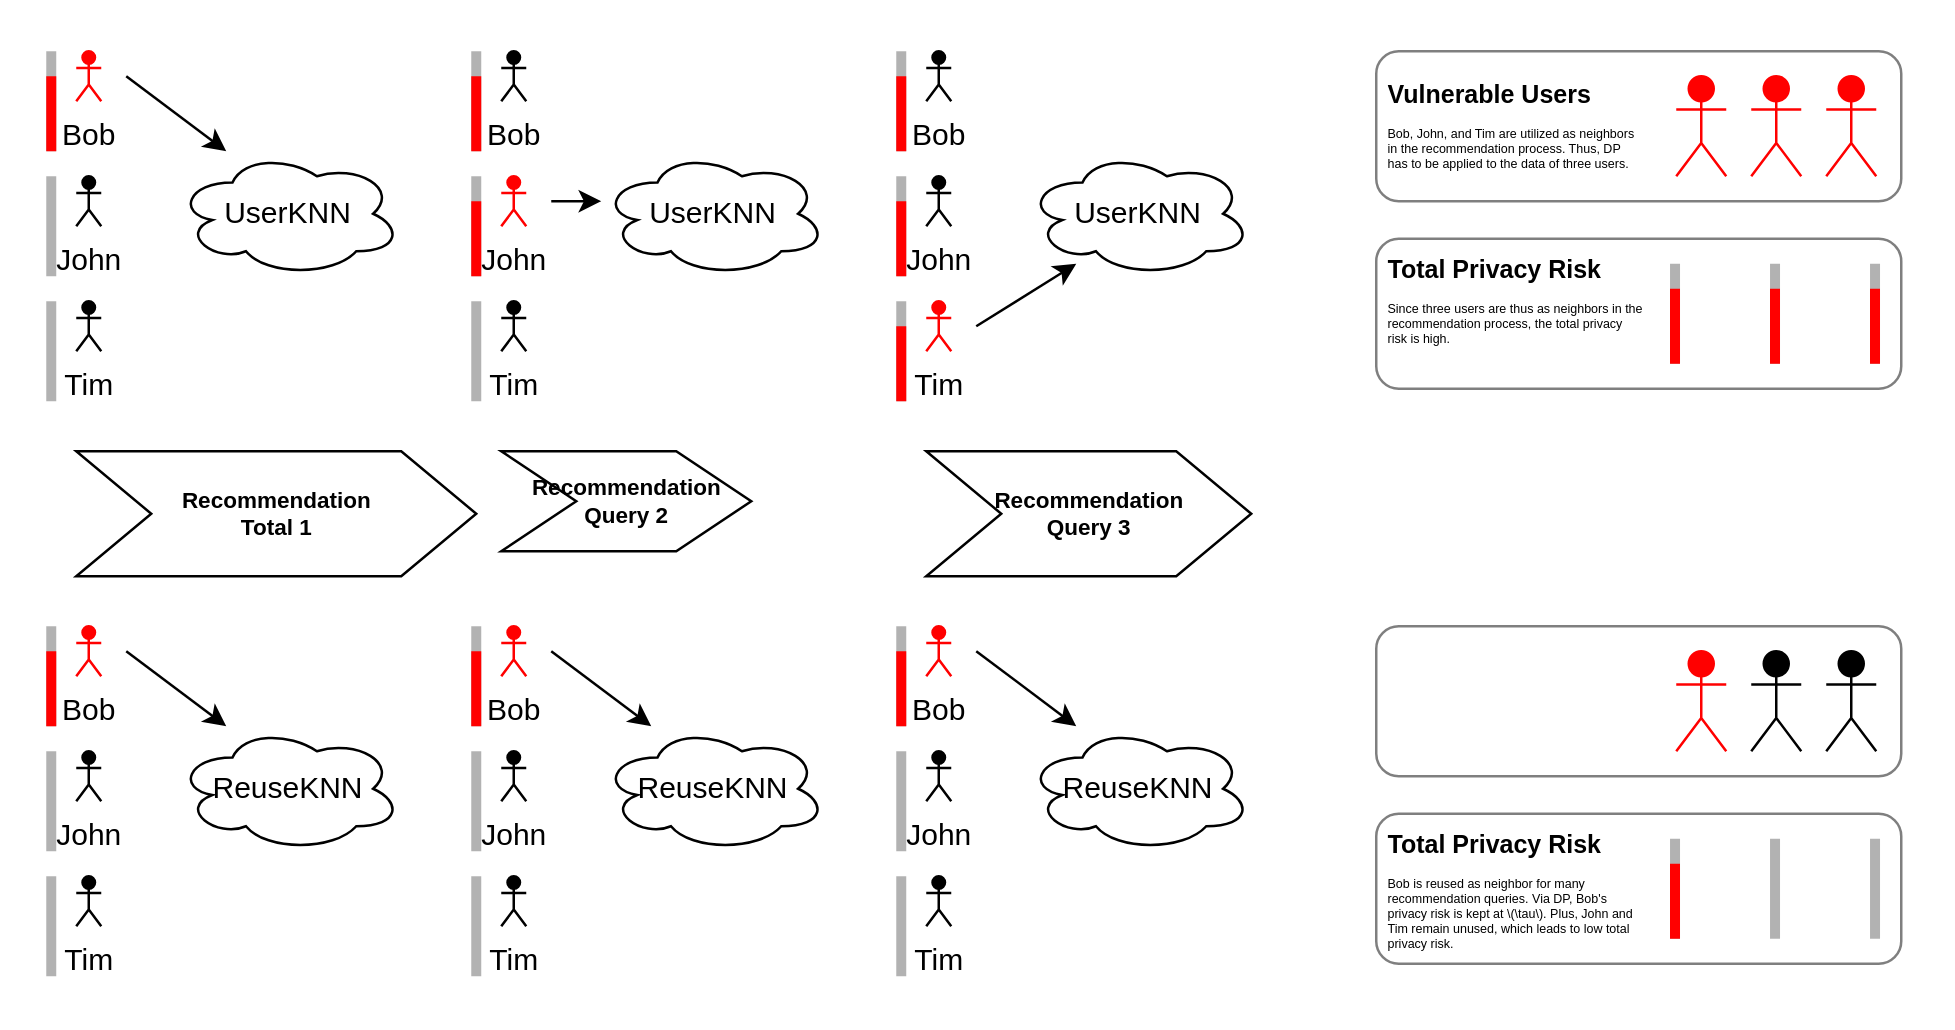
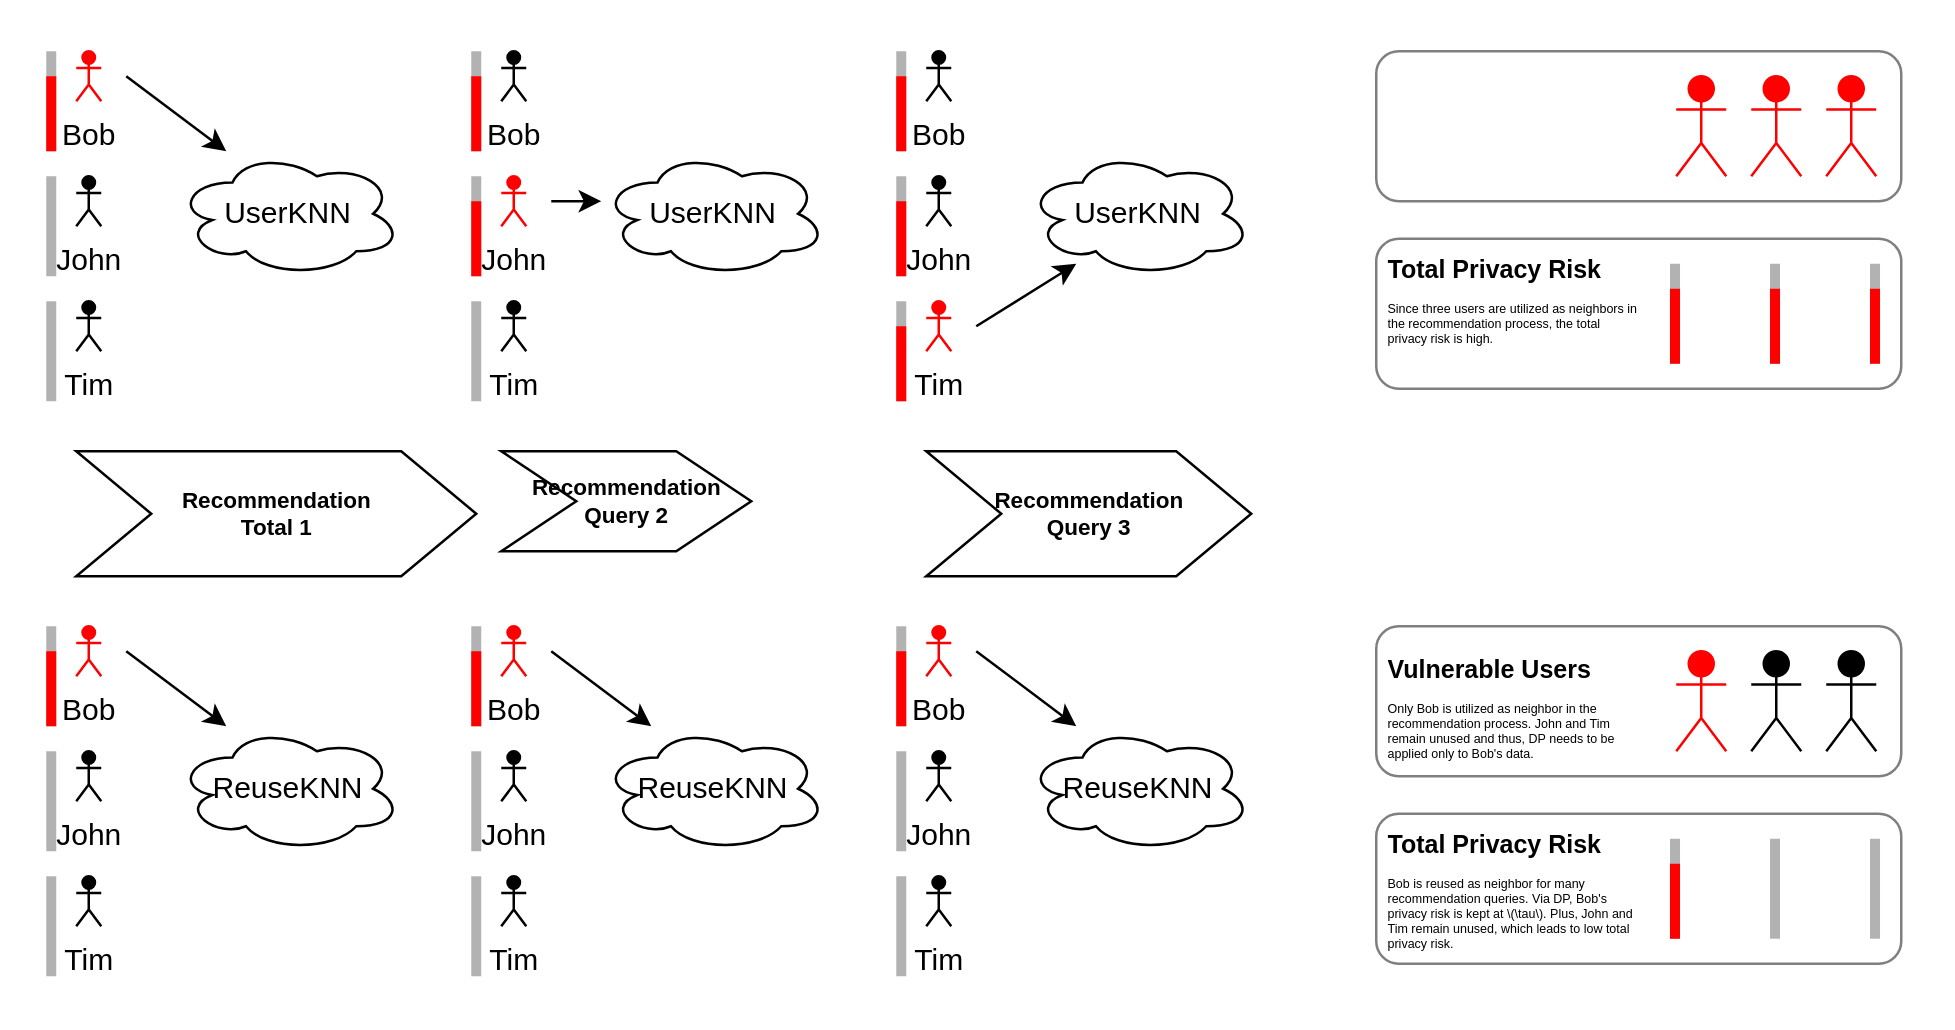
(1514, 133) -> none
(1516, 269) -> (1516, 269)
none -> (1514, 720)
